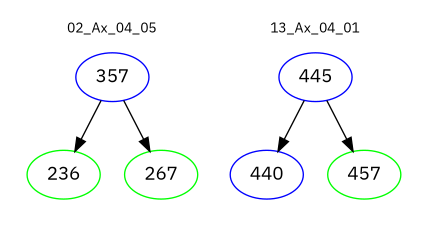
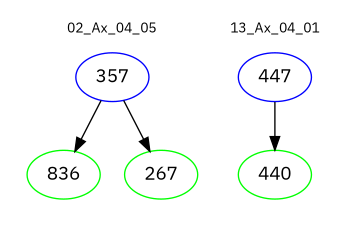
(316, 77) -> (275, 77)
(64, 175) -> (64, 175)
(267, 175) -> (275, 175)
(364, 175) -> none
